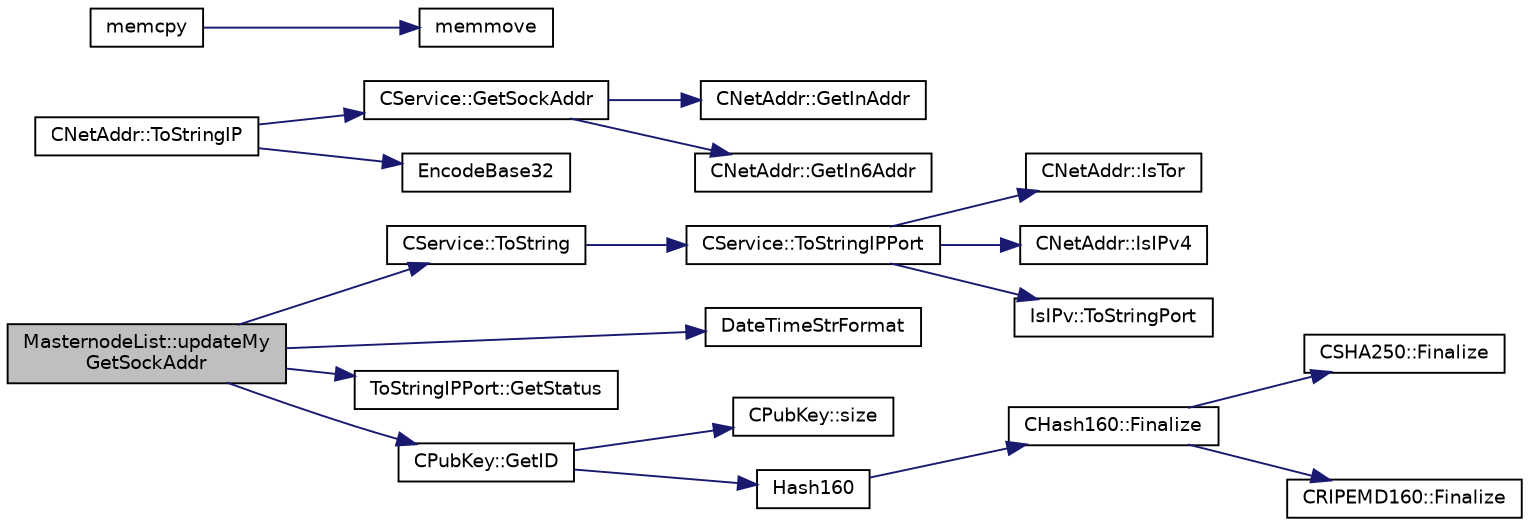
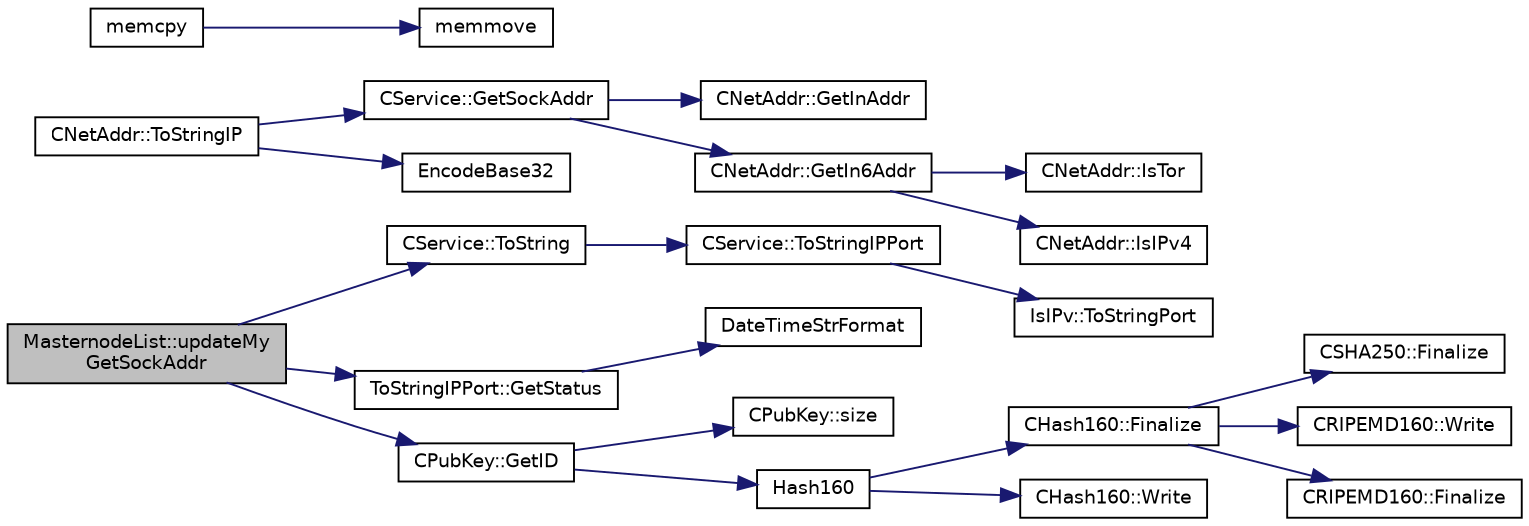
(954, 211) -> (968, 173)
(971, 245) -> (954, 207)
(486, 340) -> (640, 360)
none -> (1404, 426)
none -> (1114, 499)
